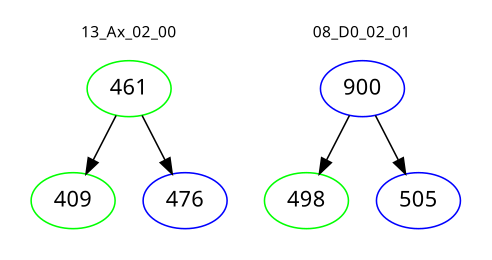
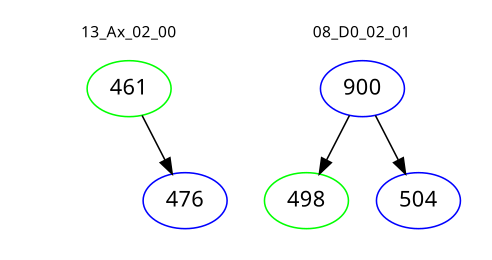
(73, 201) -> none
(418, 201) -> (418, 201)
